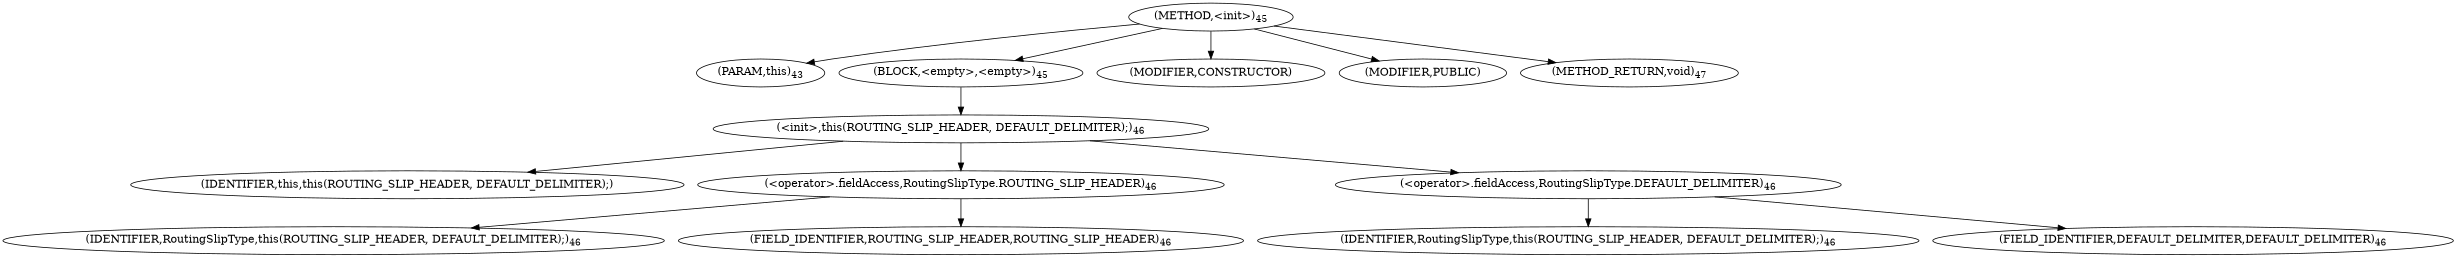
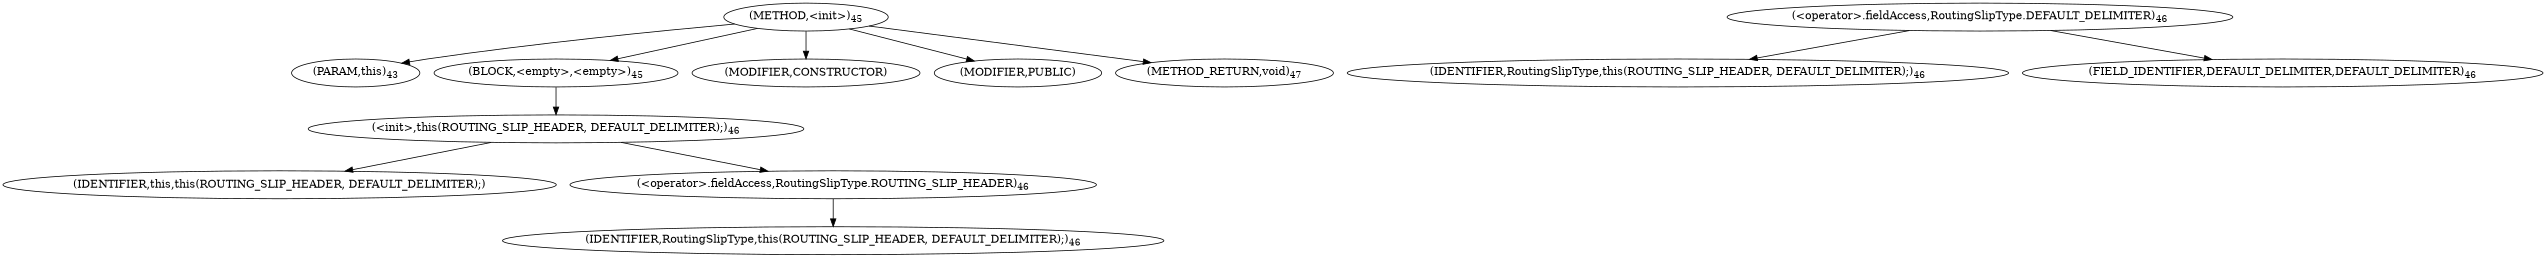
(1270, 156) -> none
(961, 241) -> none
